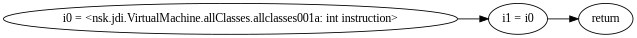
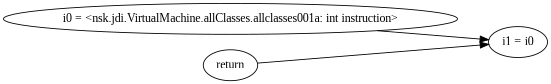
(559, 19) -> (369, 54)
